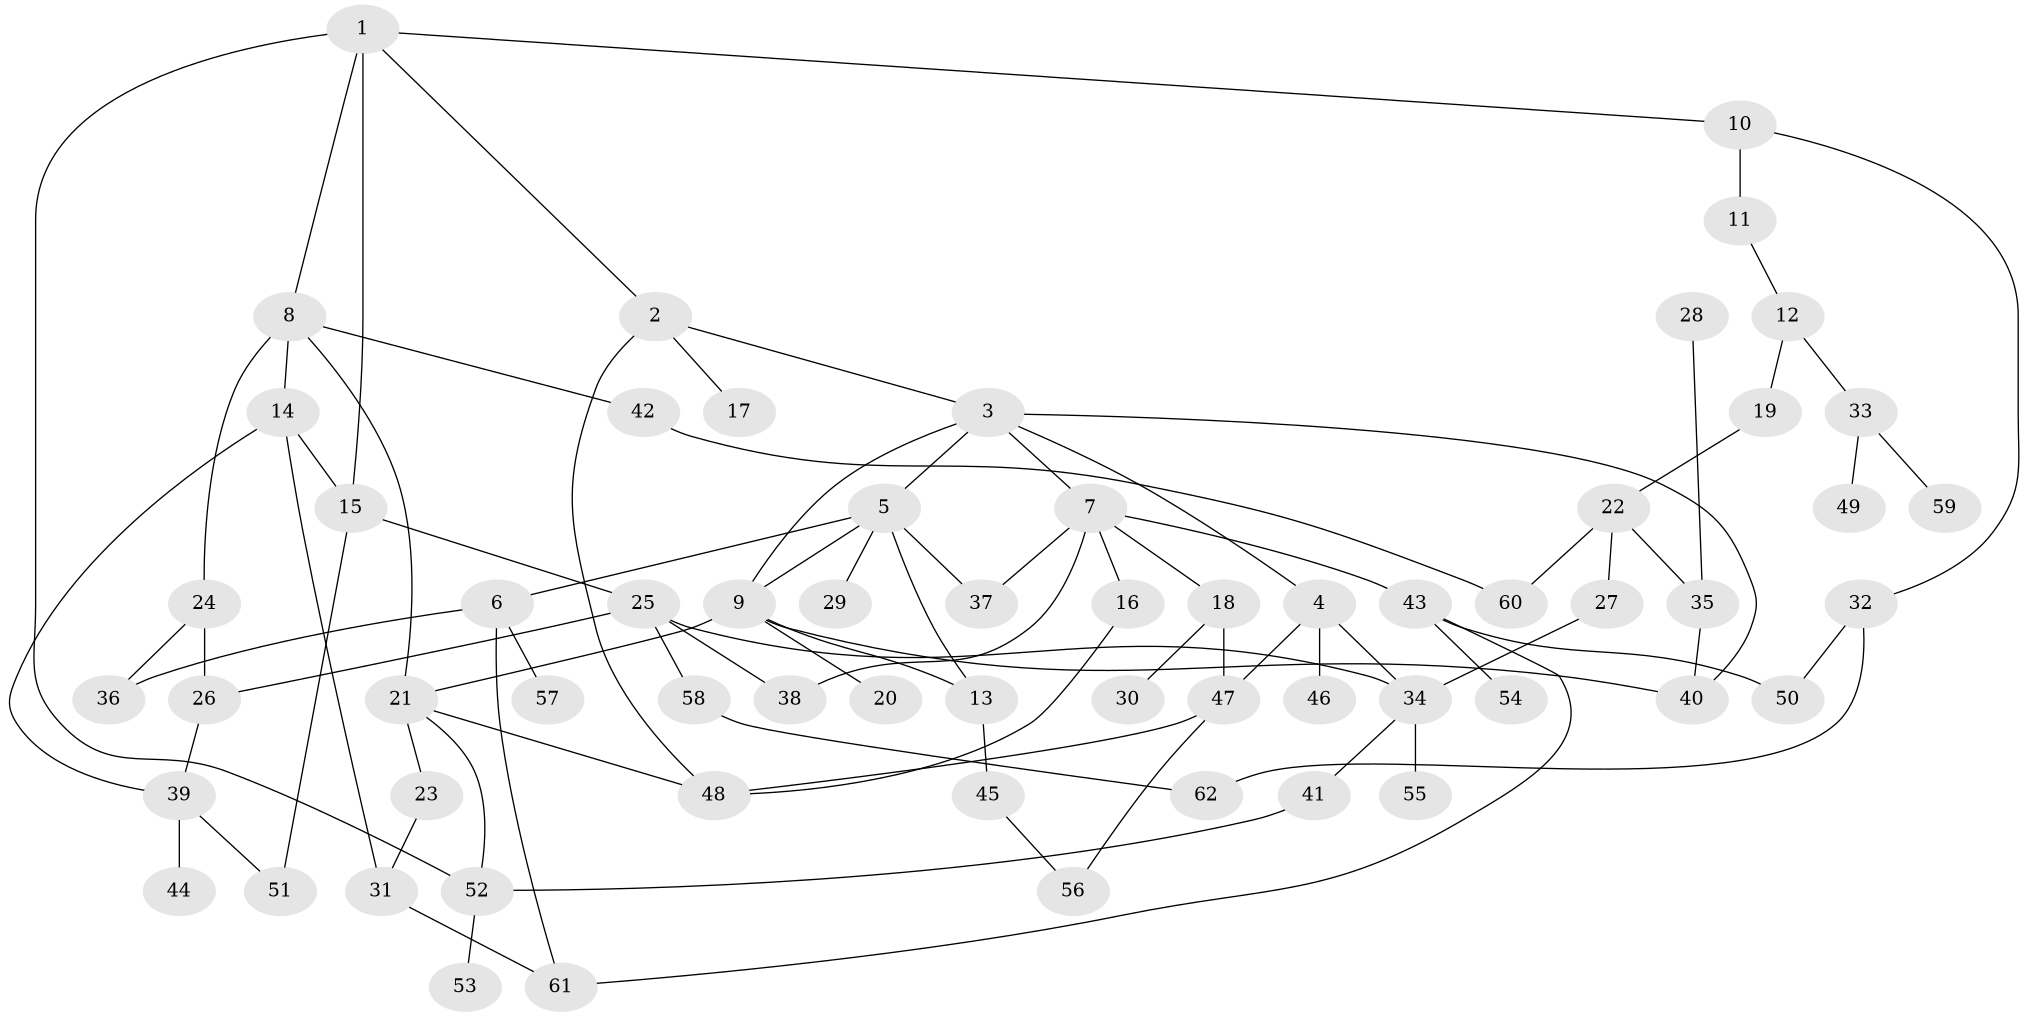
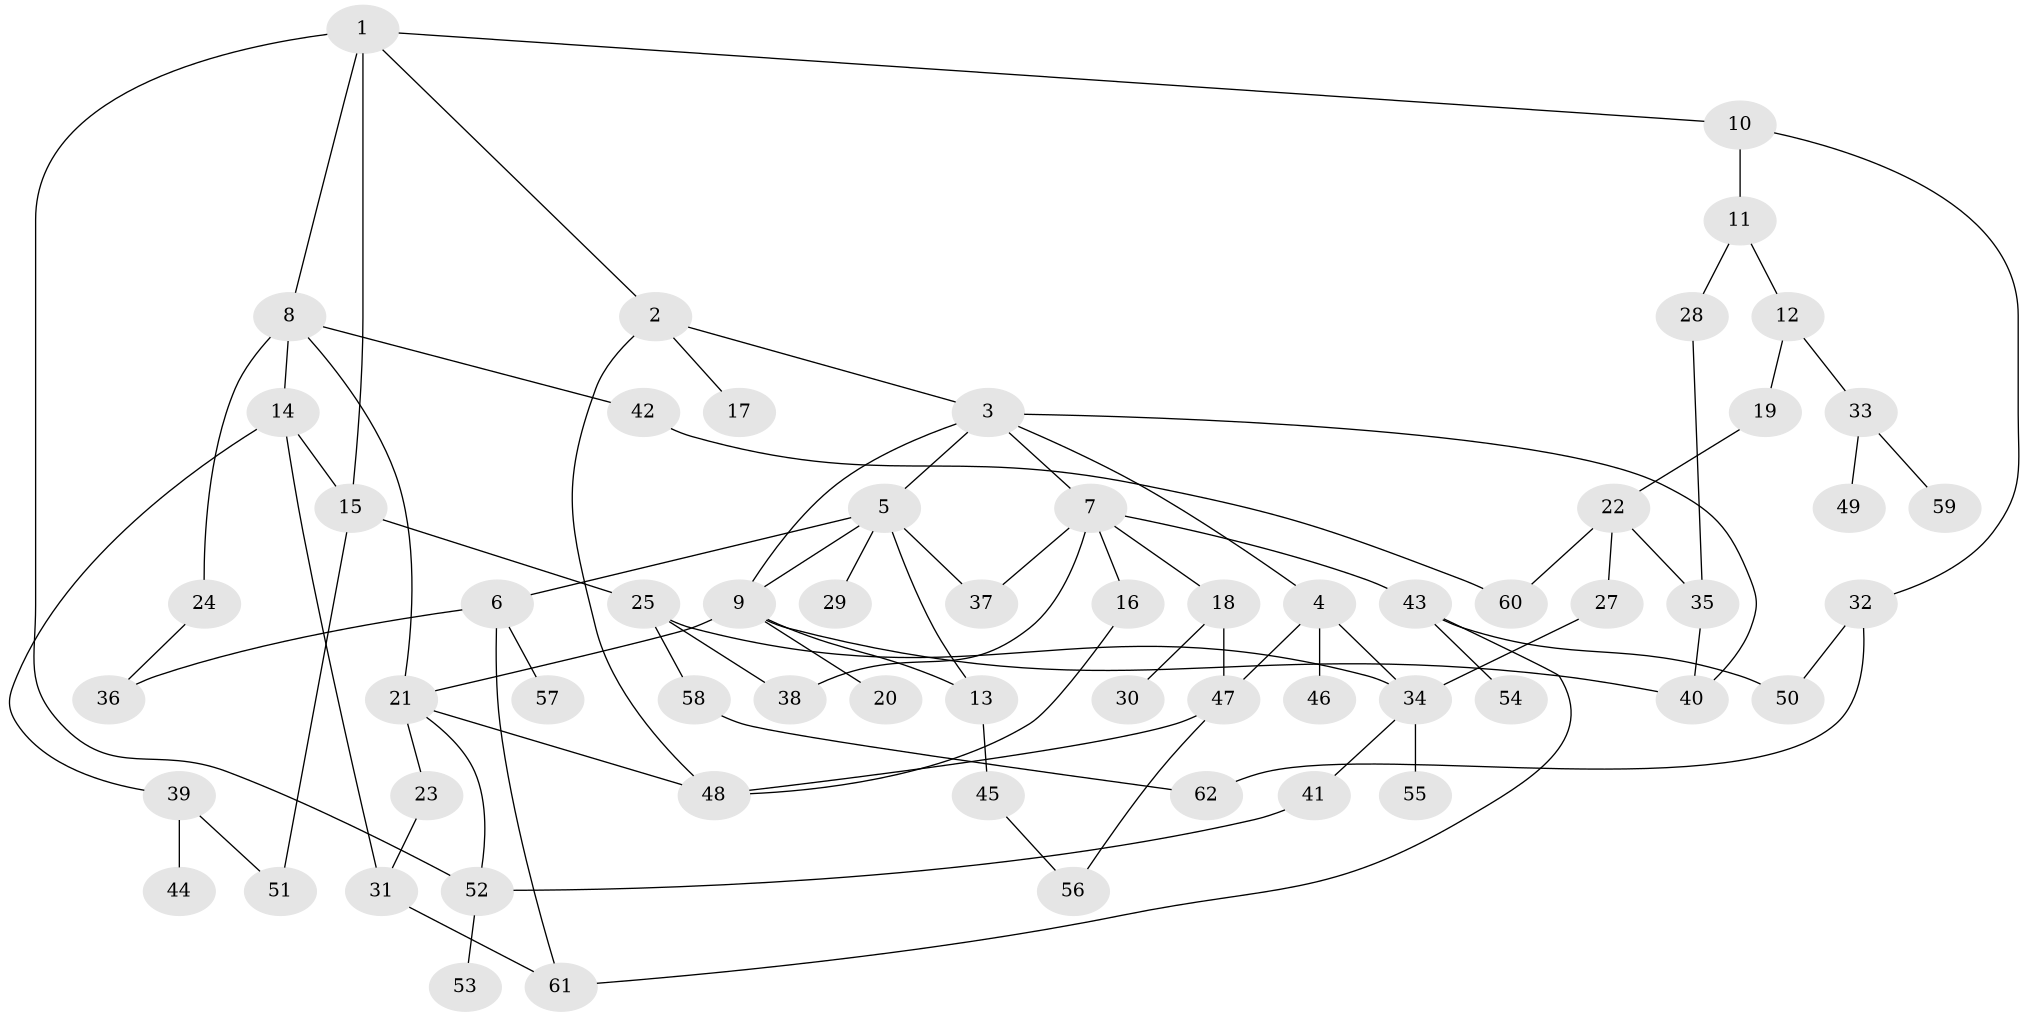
none -> (1716, 269)
(205, 700) -> none
